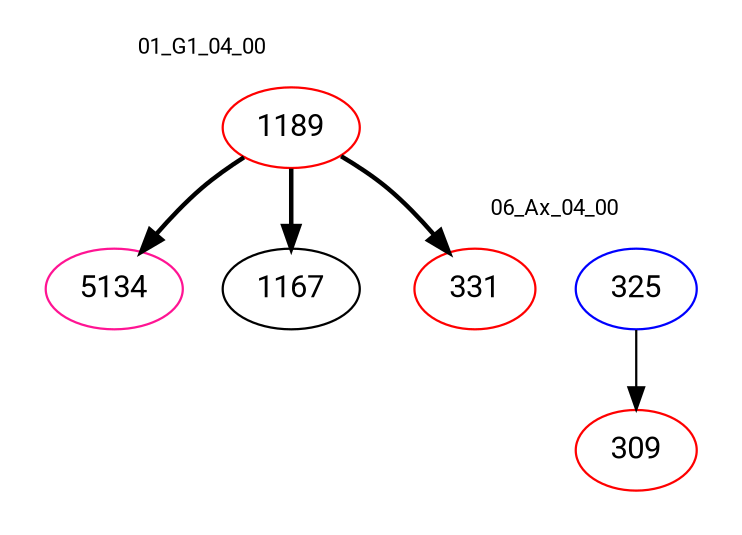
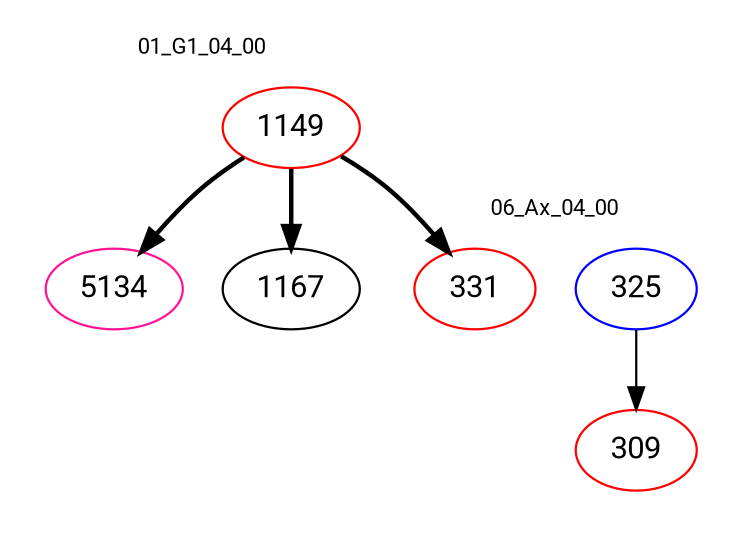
(291, 128) -> (291, 128)
